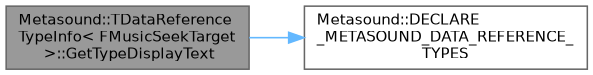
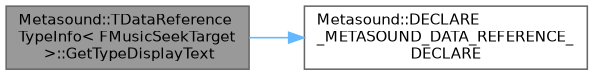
(446, 38) -> (446, 38)
